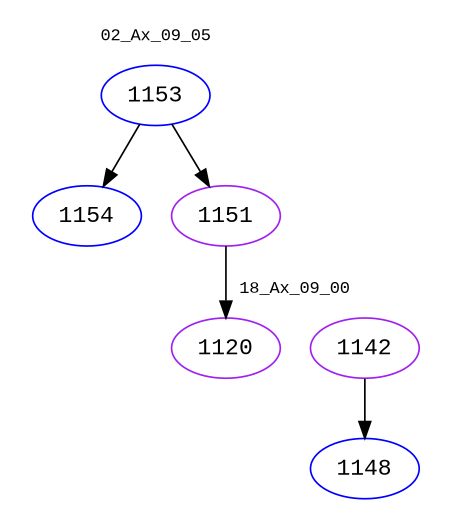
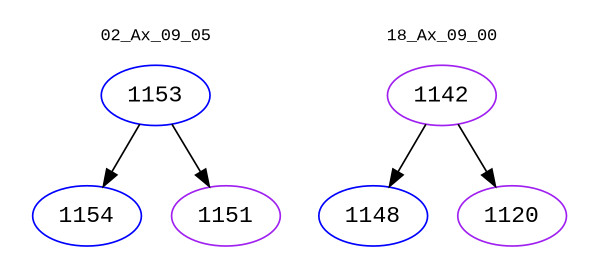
(226, 283) -> (472, 148)
